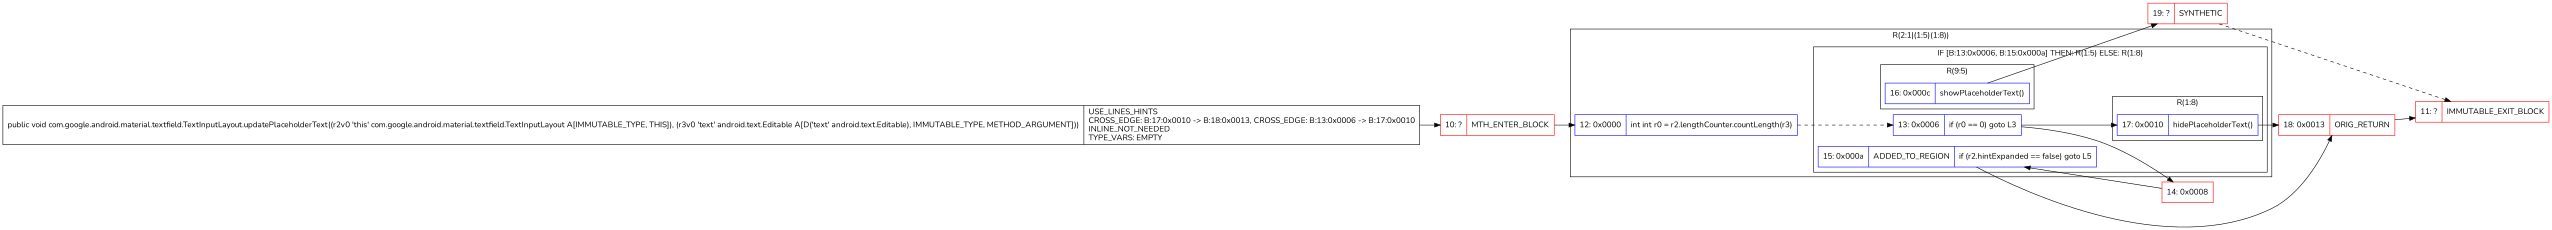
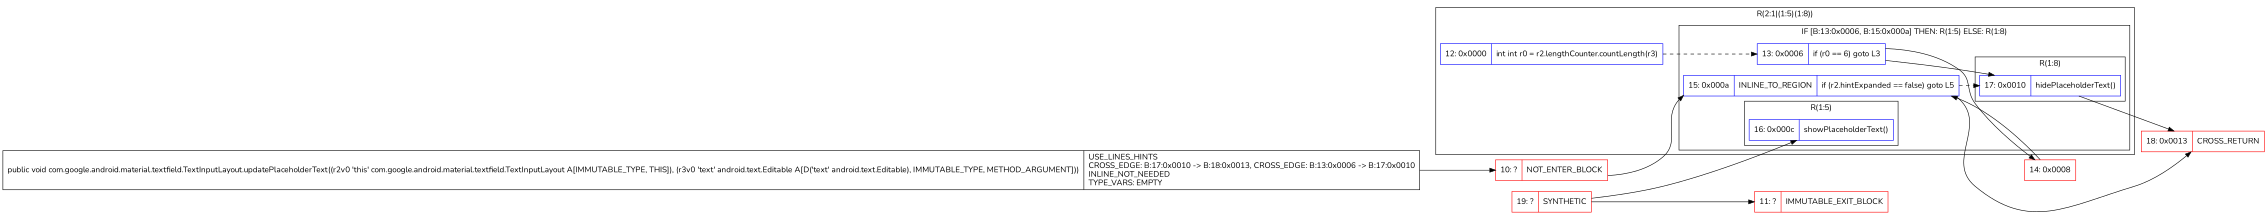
(2070, 54) -> (1693, 178)
(2332, 62) -> (1670, 202)
(1957, 71) -> (1821, 108)
none -> (1965, 86)
(2402, 119) -> none
(1511, 125) -> (1565, 170)
(1562, 125) -> (1659, 160)
(1983, 125) -> (1847, 54)
(2362, 125) -> (2228, 141)
(1912, 156) -> (1776, 85)
